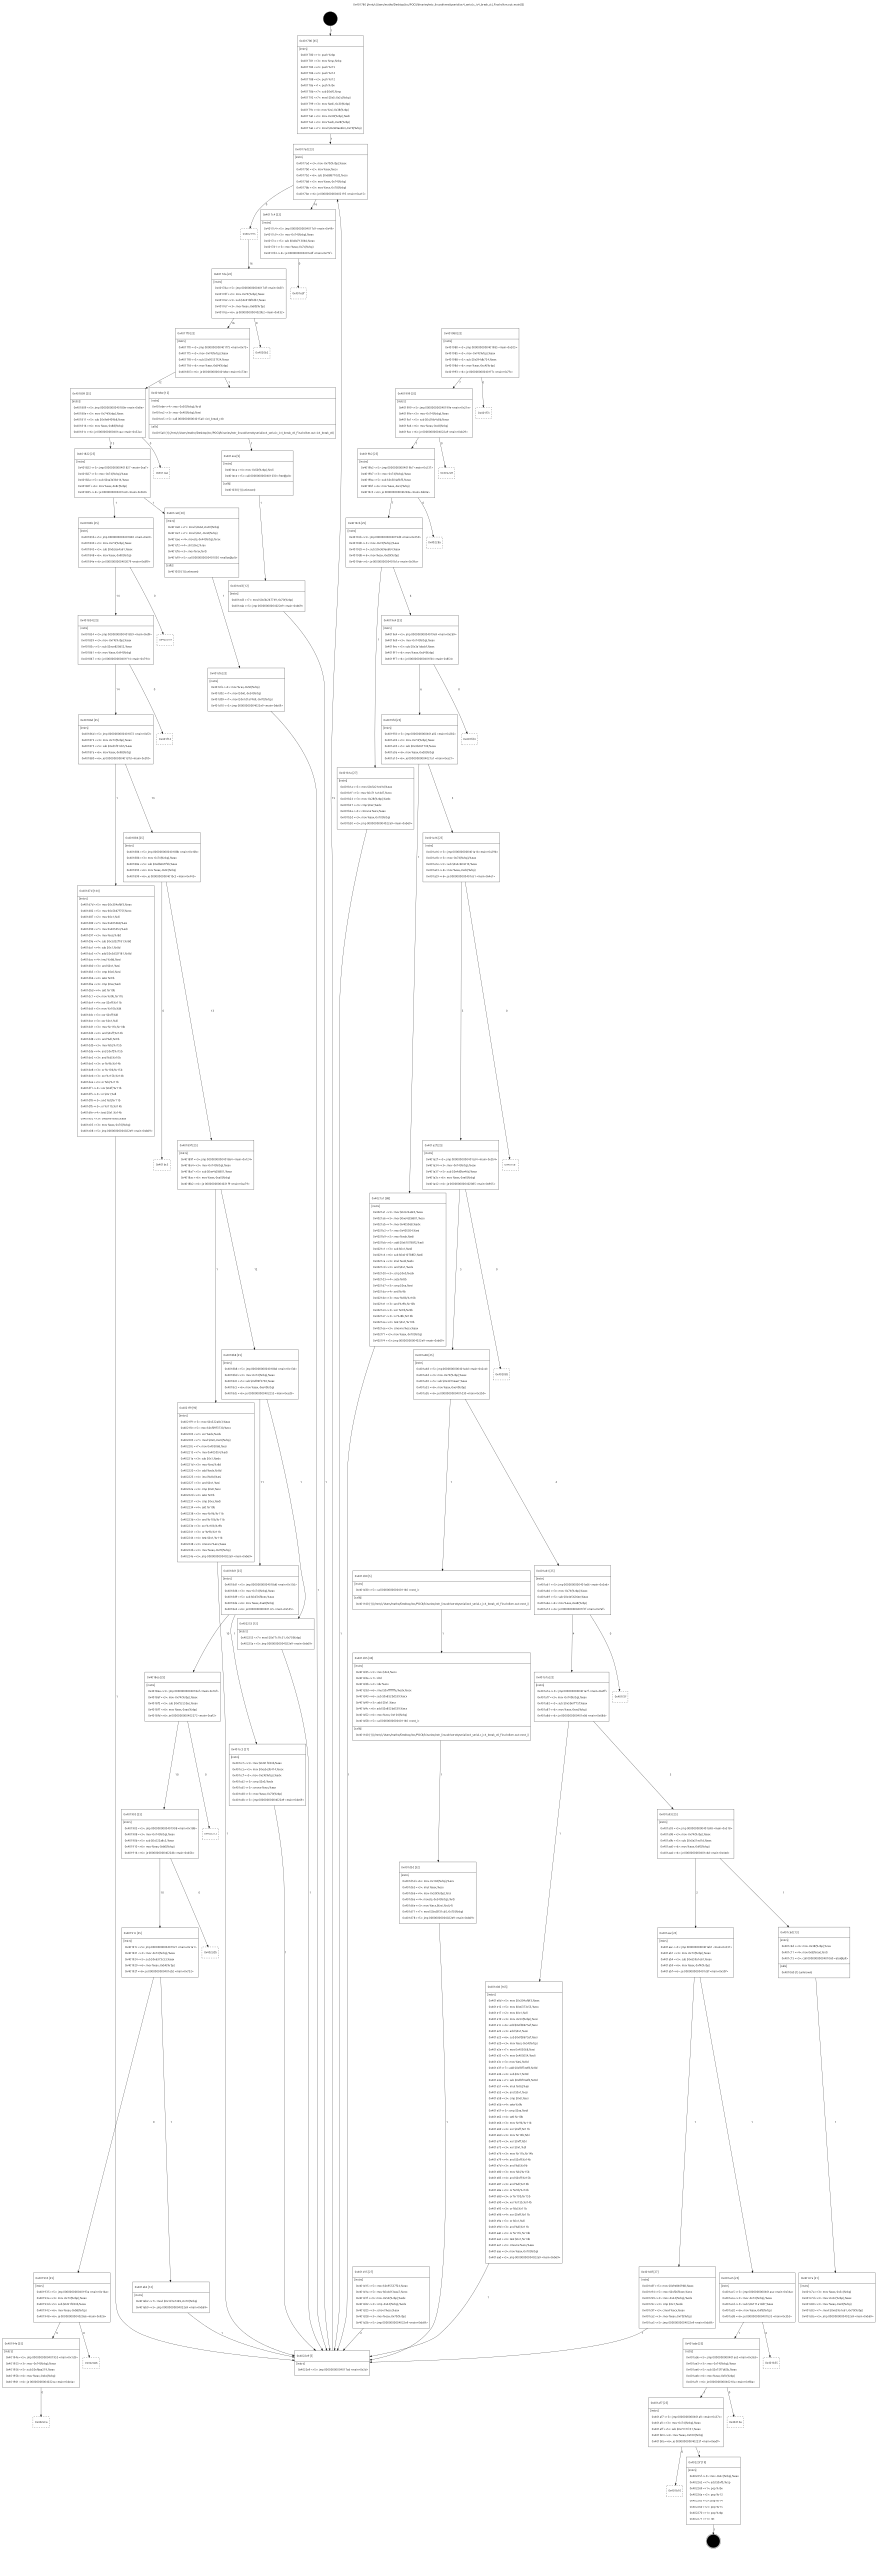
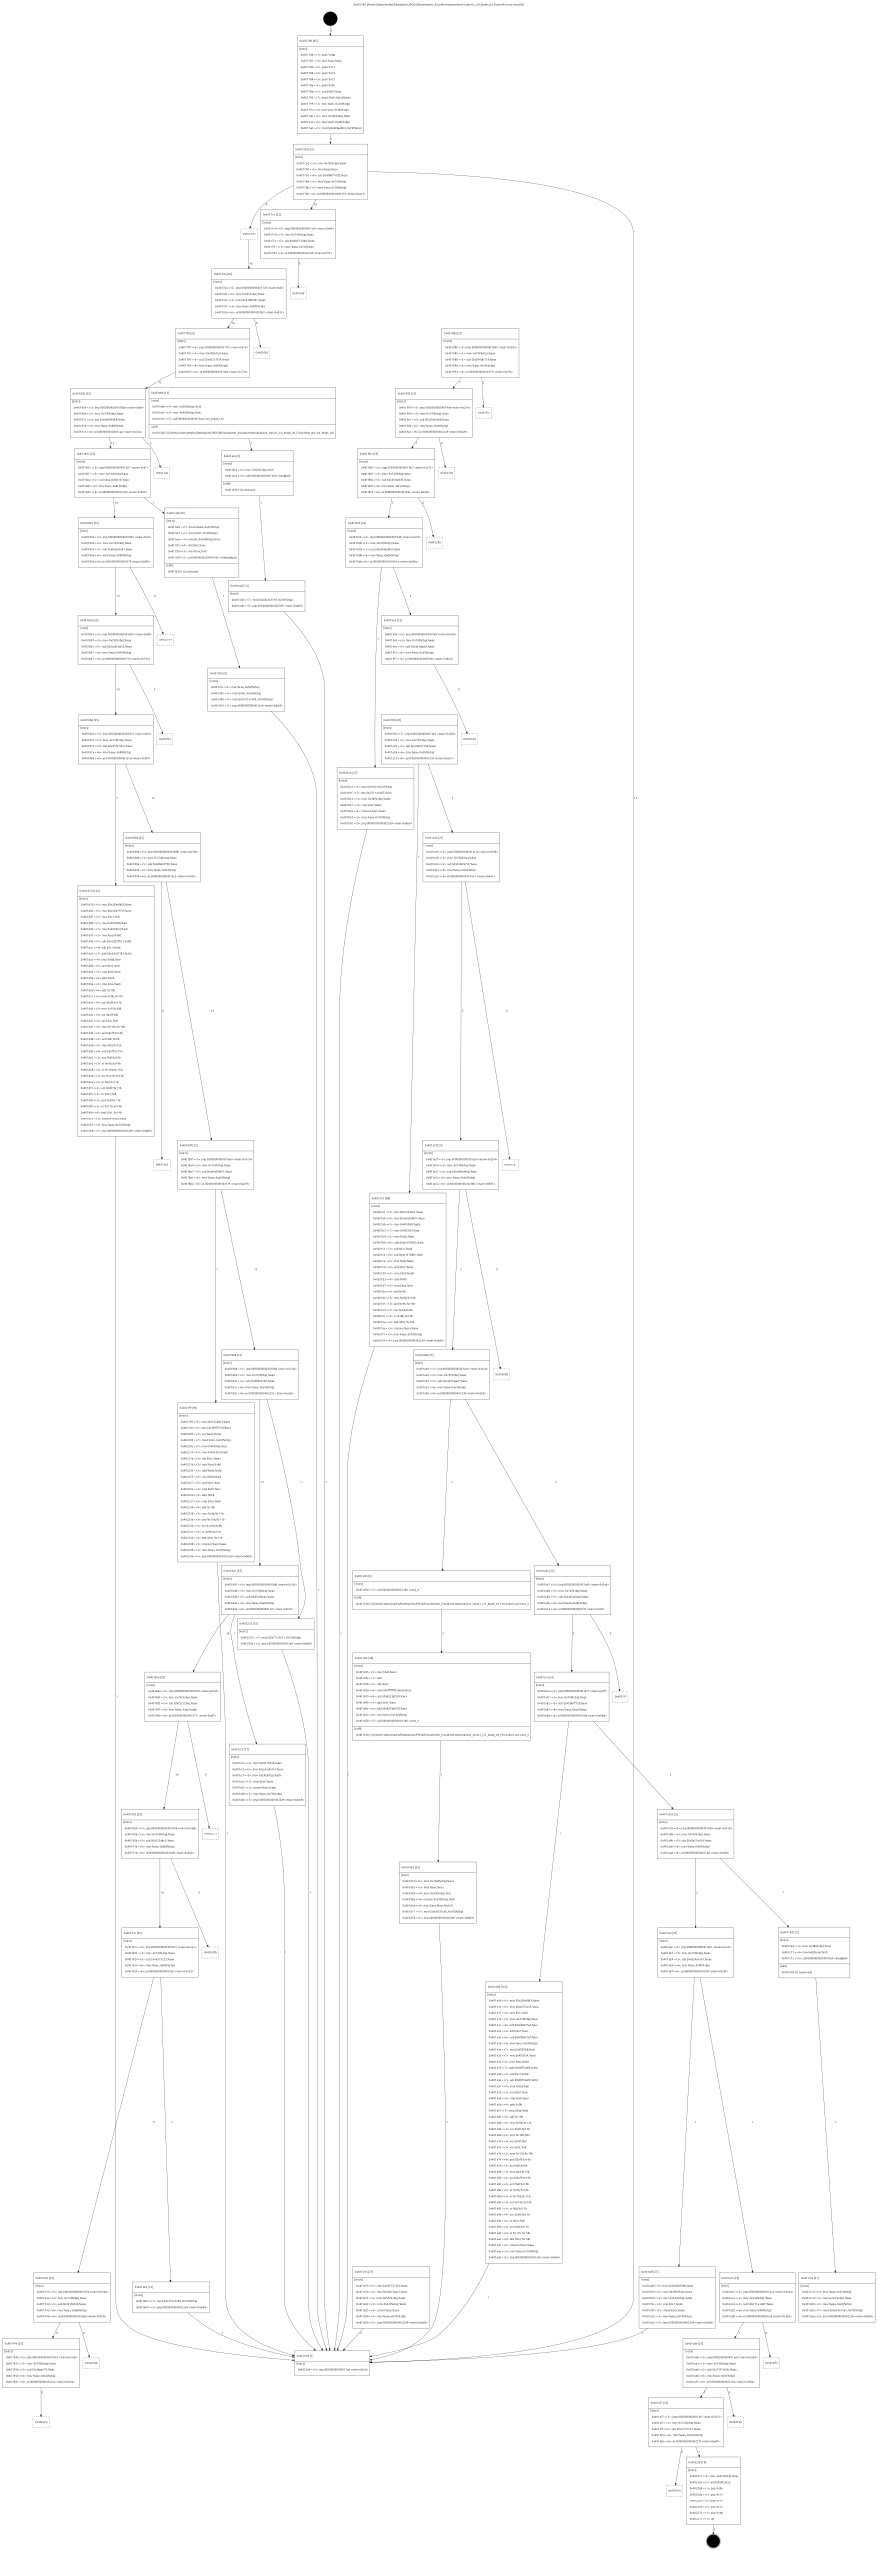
(227, 382) -> none
(116, 503) -> (116, 503)
(420, 689) -> none
(332, 1276) -> (633, 1264)
